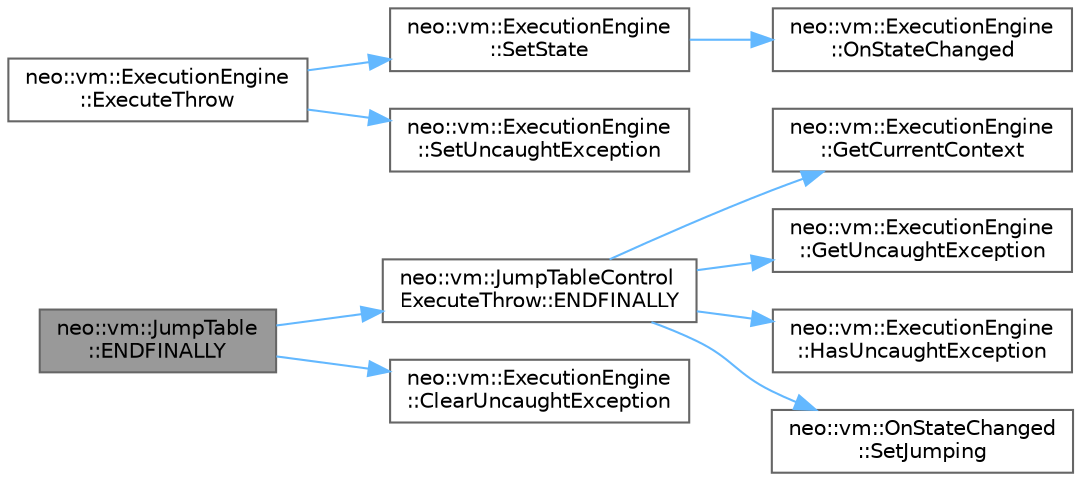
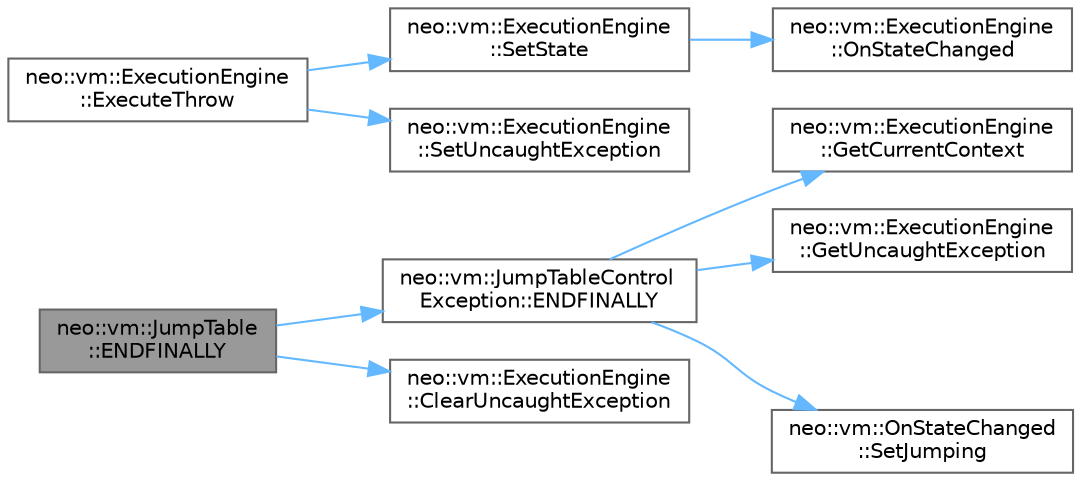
(540, 291) -> (540, 291)
(922, 341) -> none
